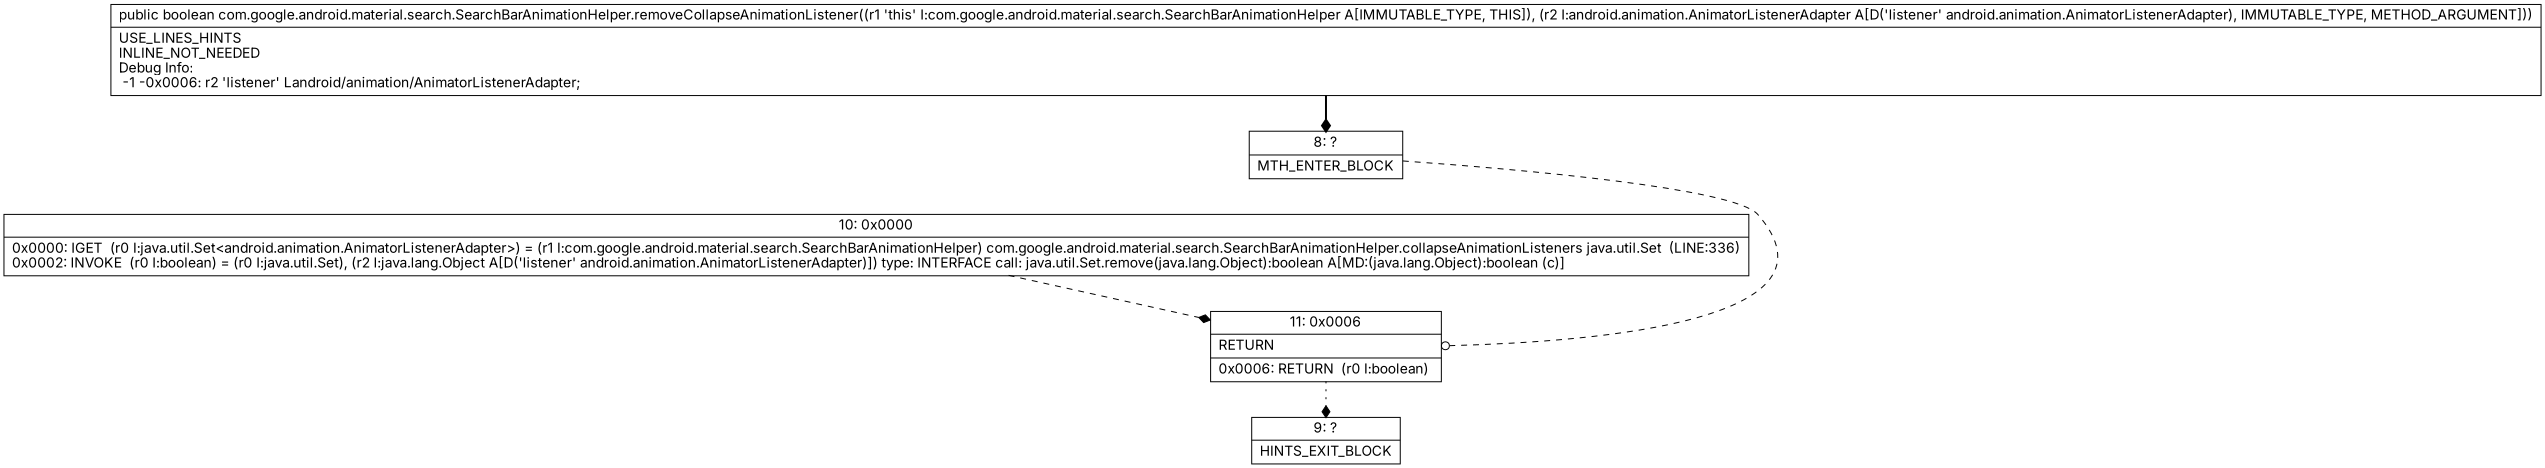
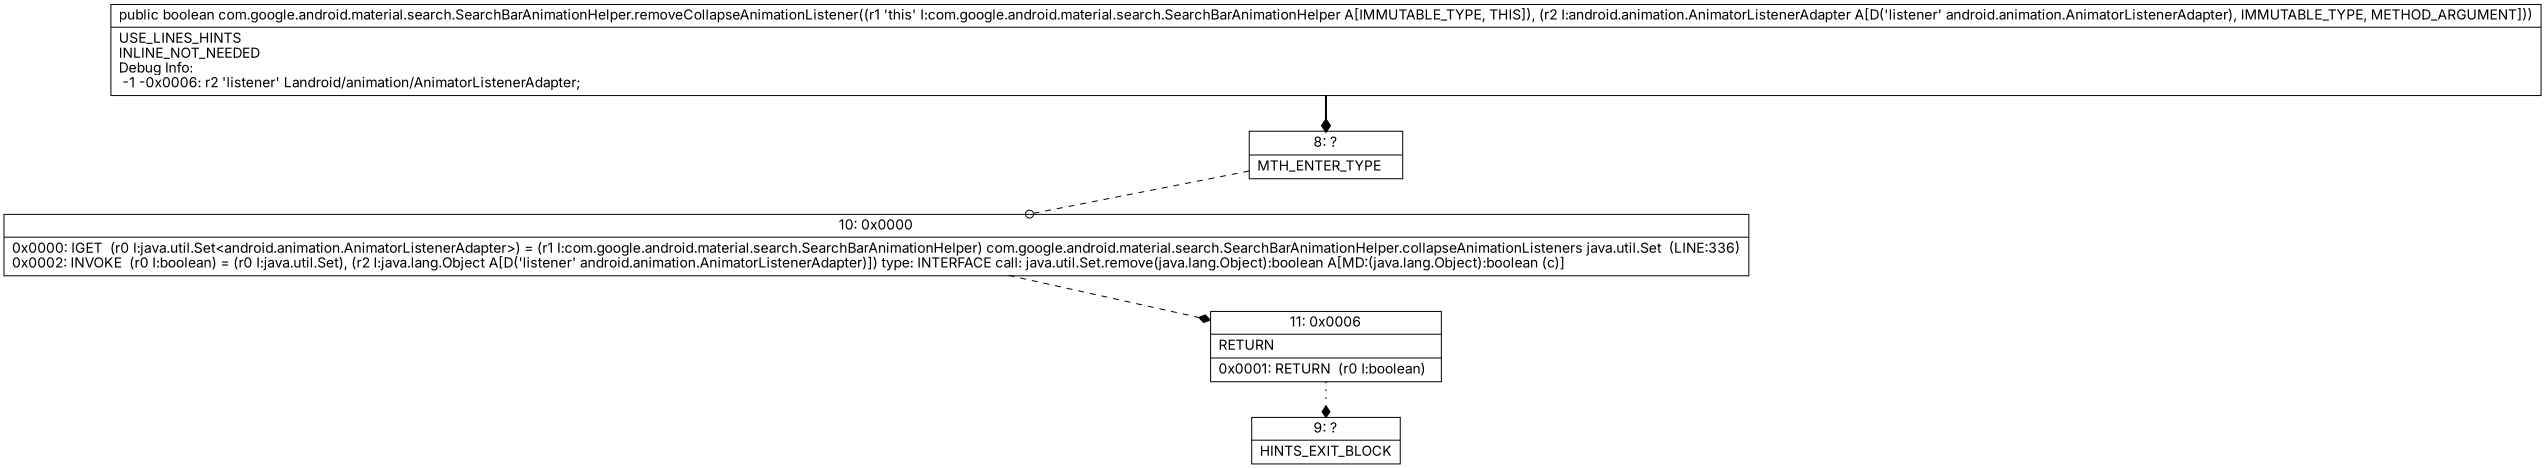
(1326, 166) -> (1320, 166)
(1768, 233) -> (1141, 192)
(1326, 369) -> (1324, 369)
